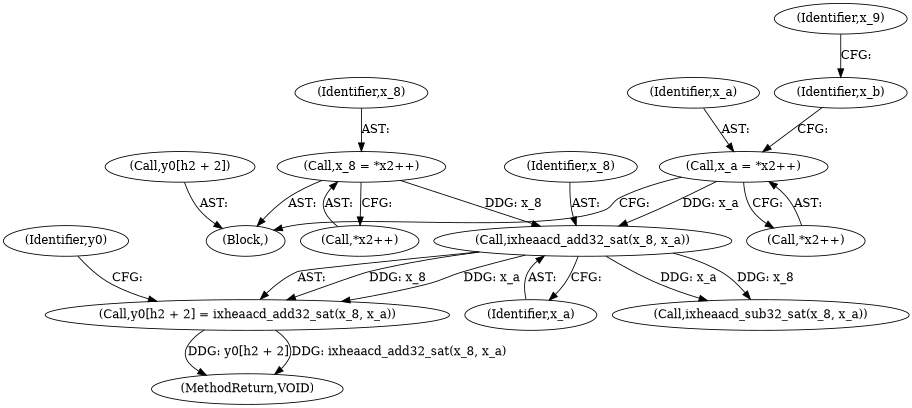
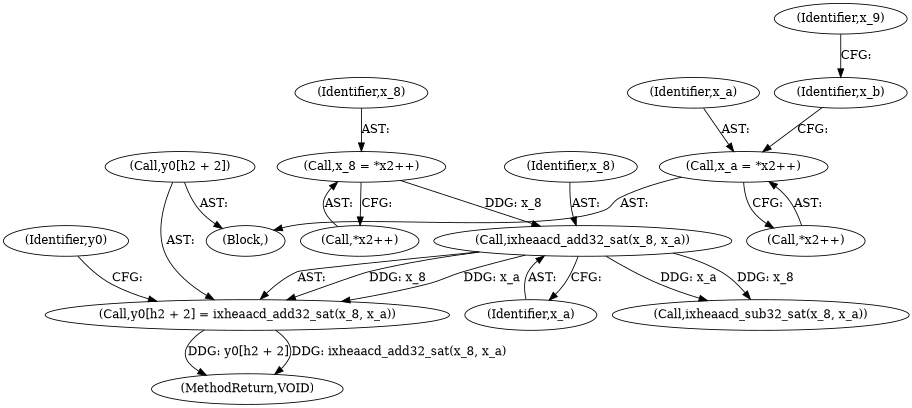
(290, 196) -> none
(672, 203) -> none
(636, 204) -> (636, 204)
none -> (163, 247)
